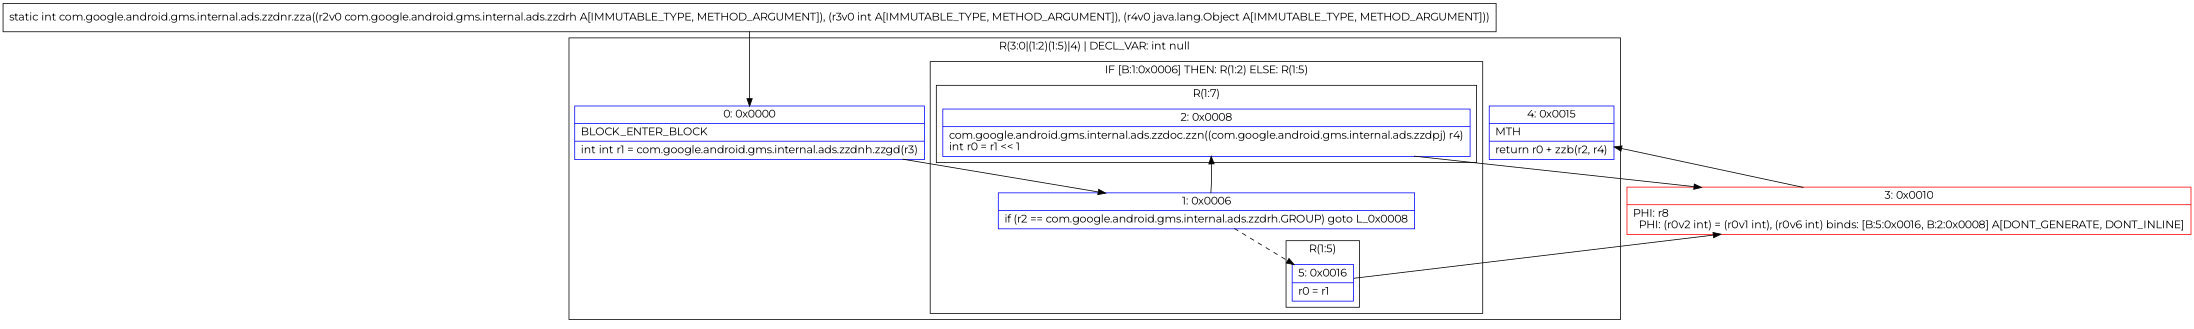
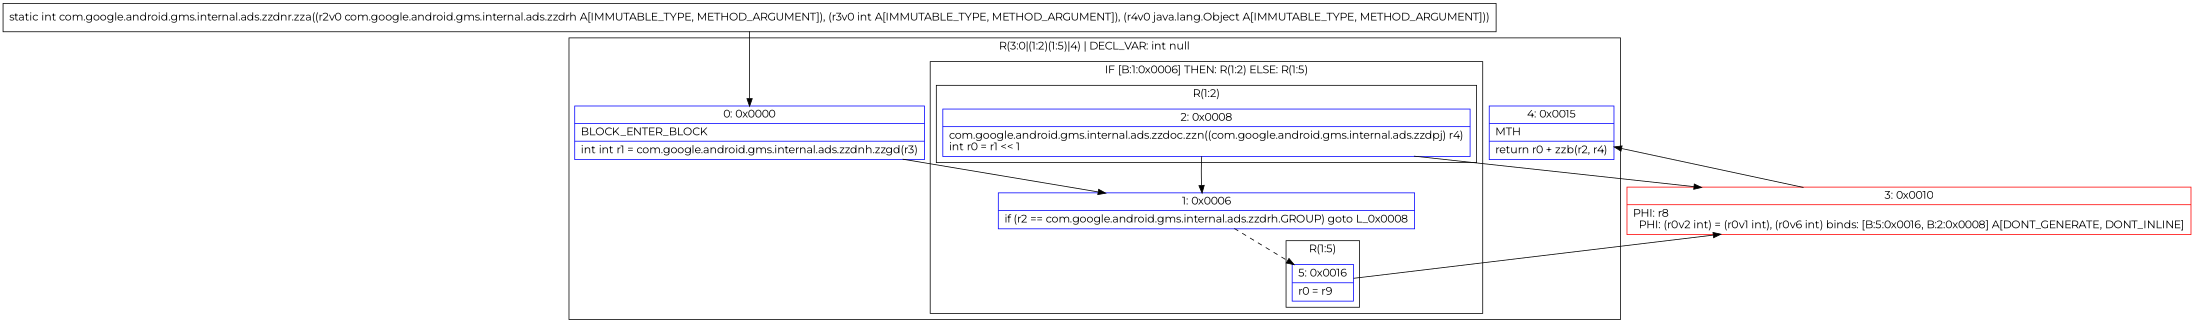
(1206, 94) -> (1206, 94)
(1212, 179) -> (1201, 171)
(1314, 292) -> (1316, 292)
